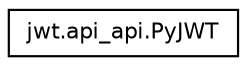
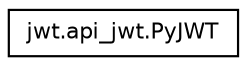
(123, 33) -> (123, 33)
